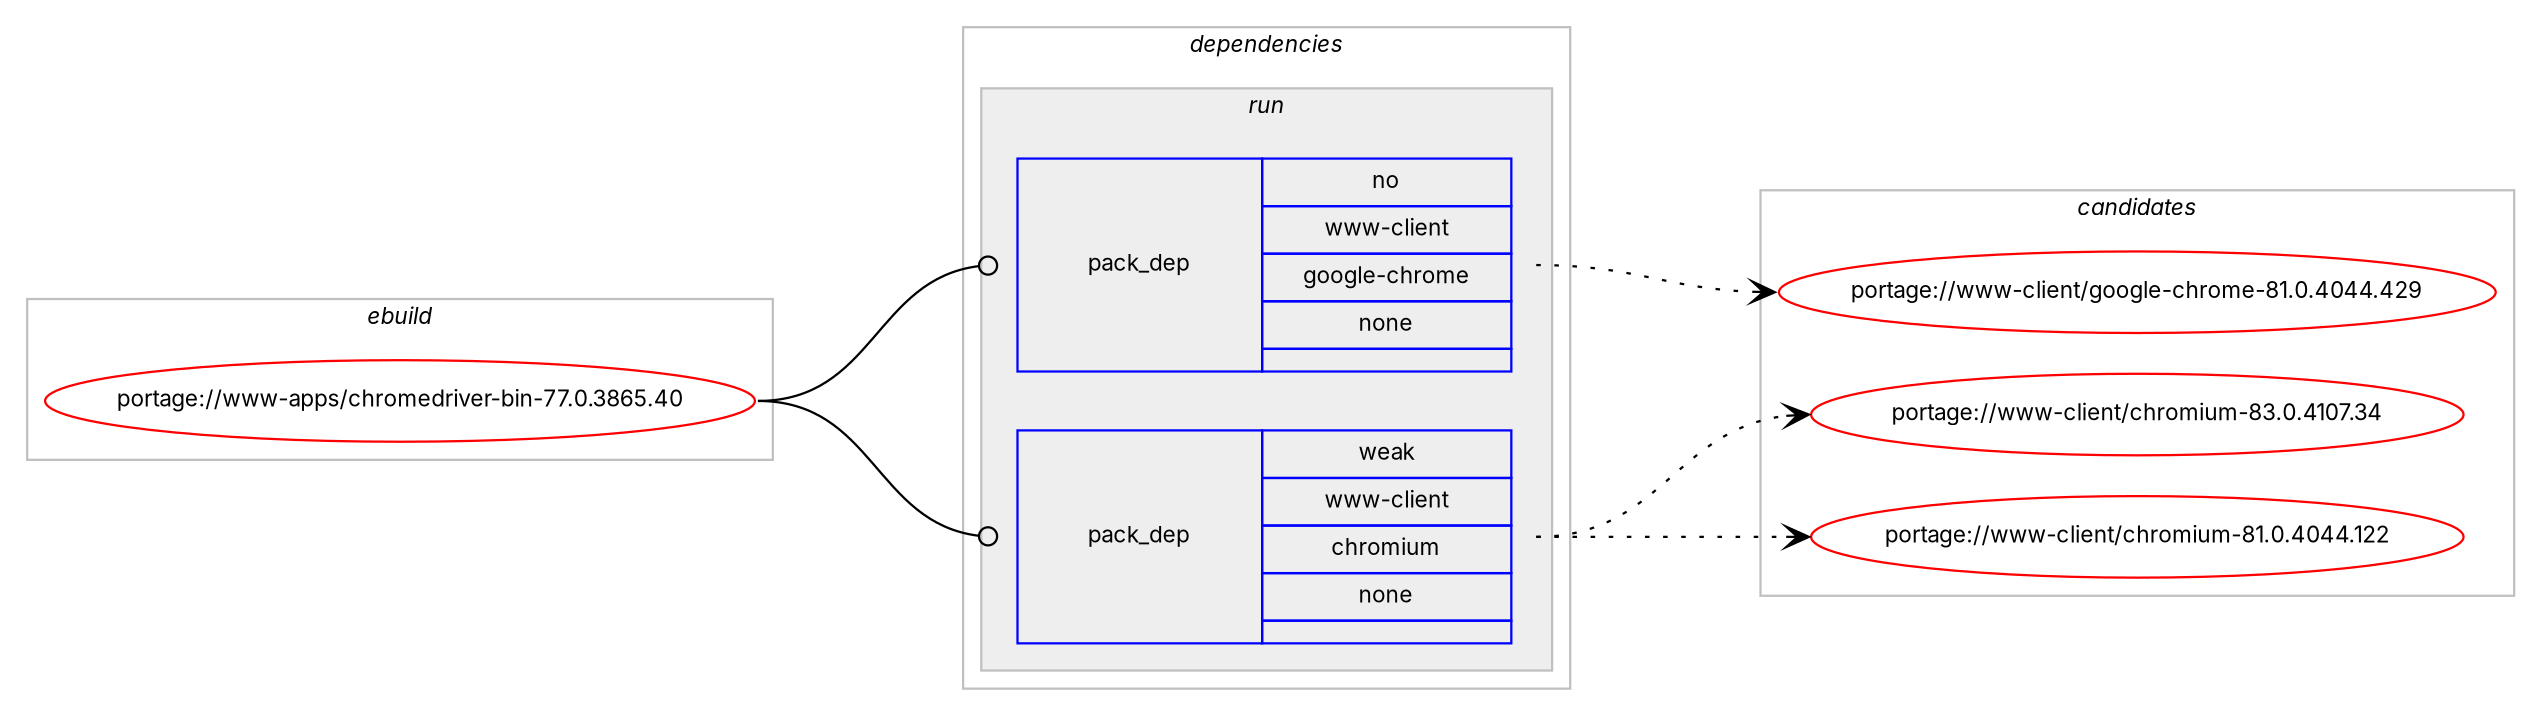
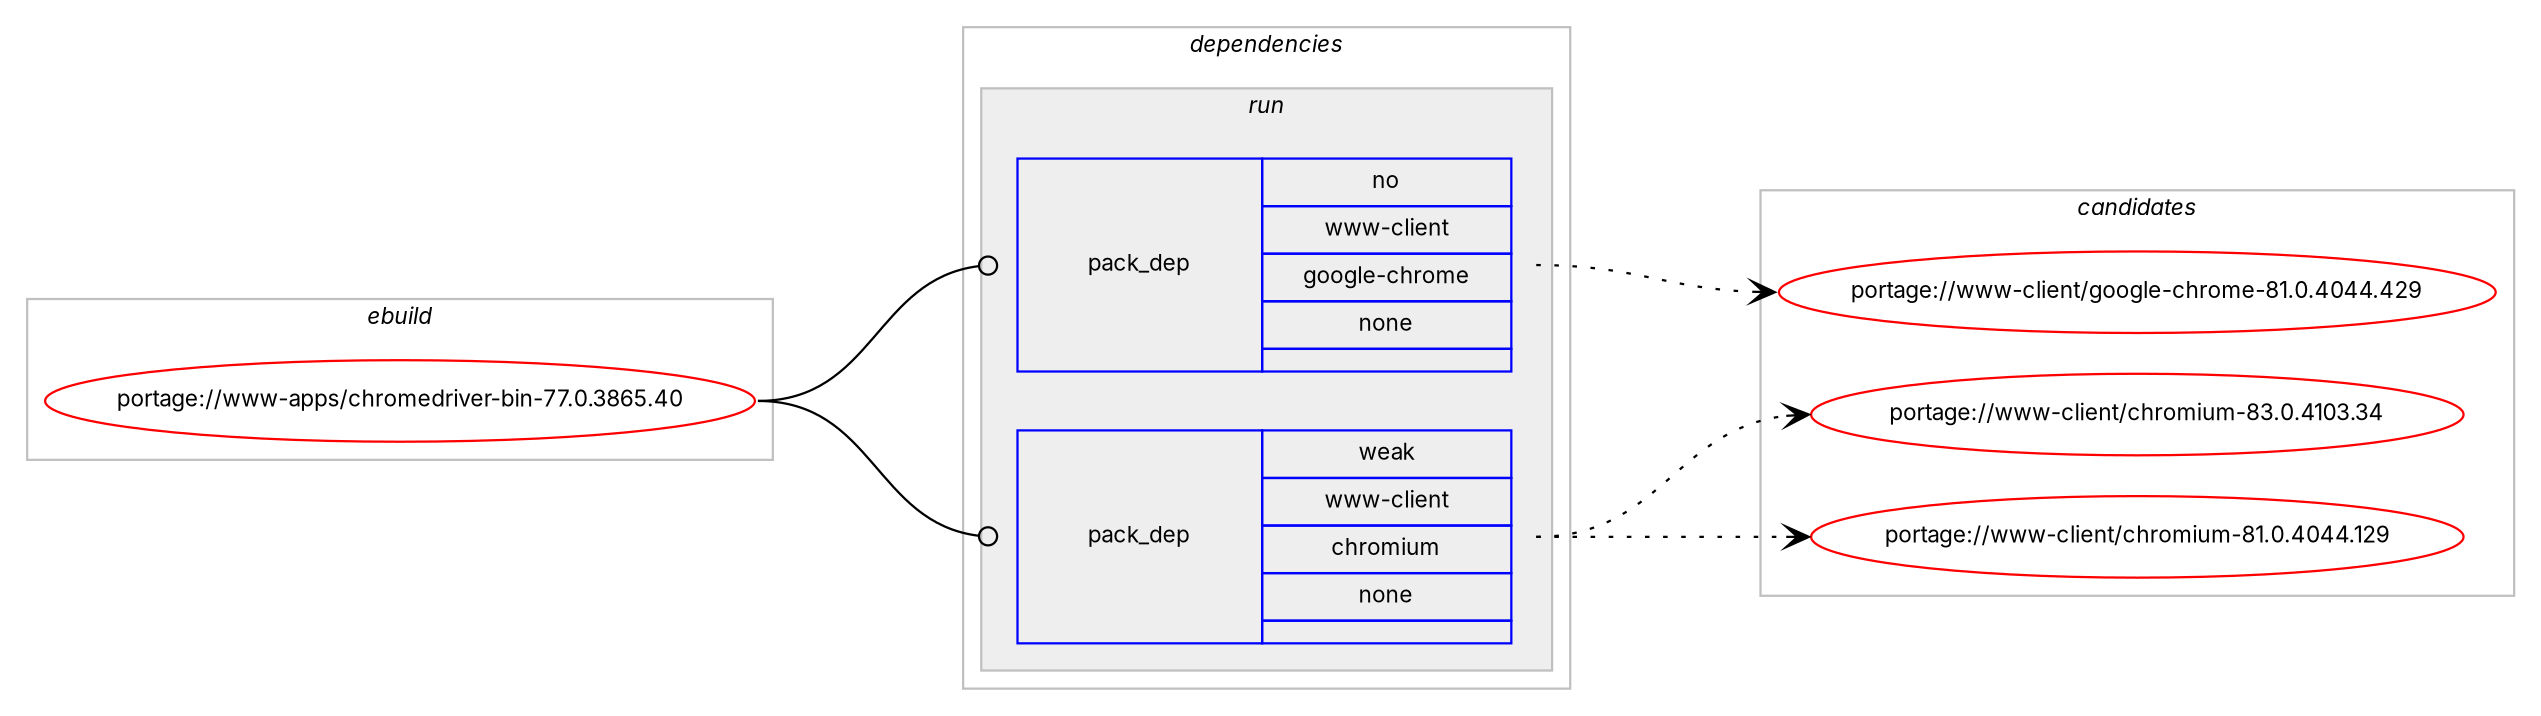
(2137, 415) -> (2137, 415)
(2137, 537) -> (2137, 537)
